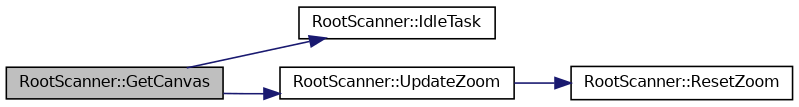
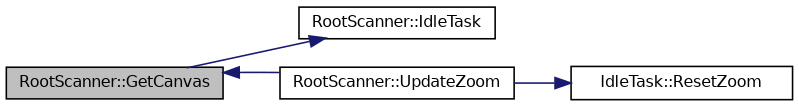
(682, 83) -> (682, 83)
(244, 94) -> (260, 72)
